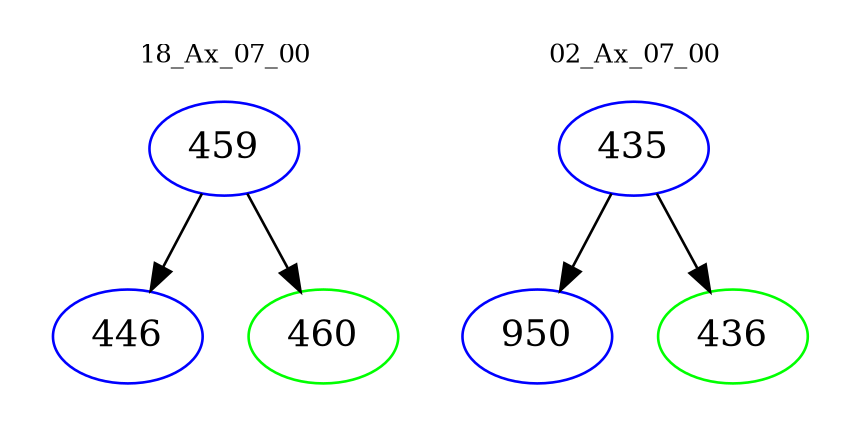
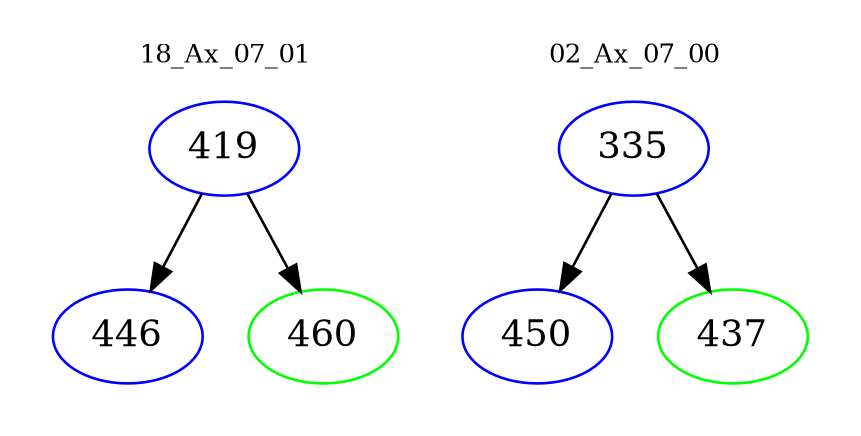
(226, 56) -> (226, 56)
(224, 149) -> (224, 149)
(634, 149) -> (634, 149)
(537, 336) -> (537, 336)
(733, 336) -> (733, 336)
